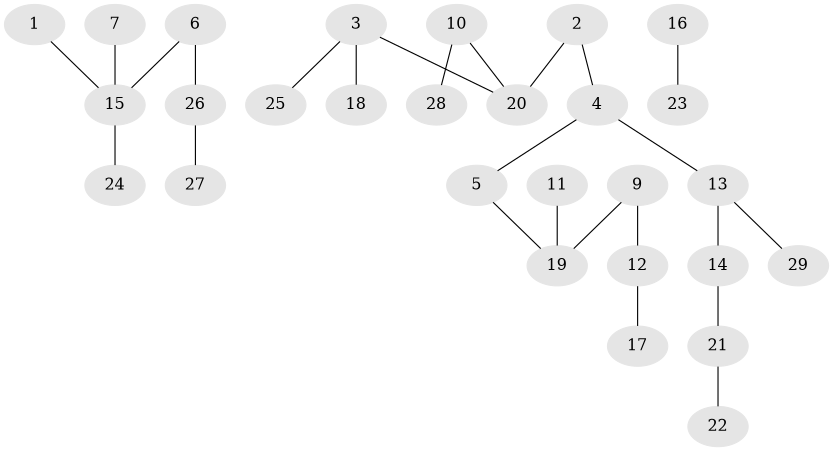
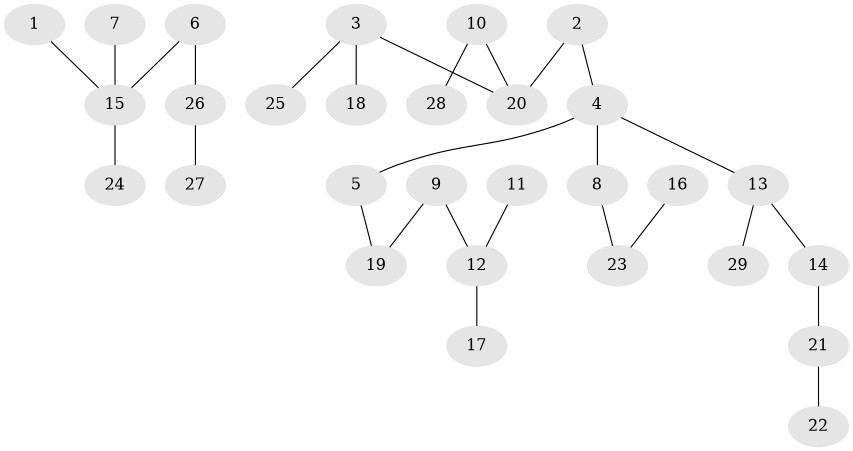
none -> (597, 185)
(557, 226) -> (497, 226)
